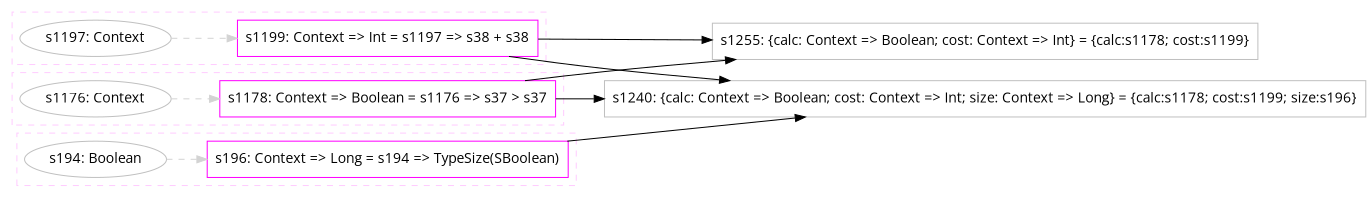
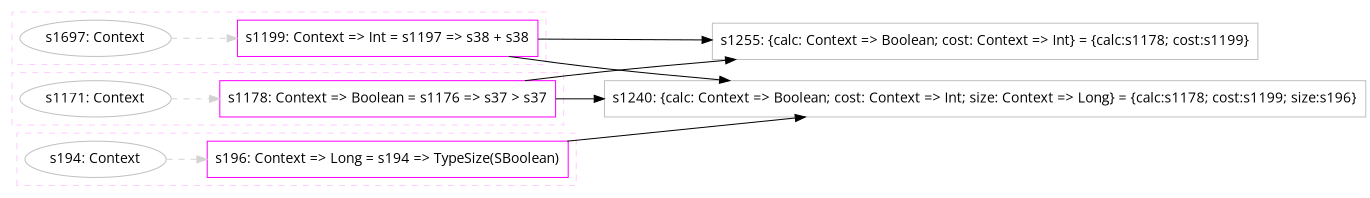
(96, 38) -> (96, 38)
(96, 99) -> (96, 99)
(96, 159) -> (96, 159)
